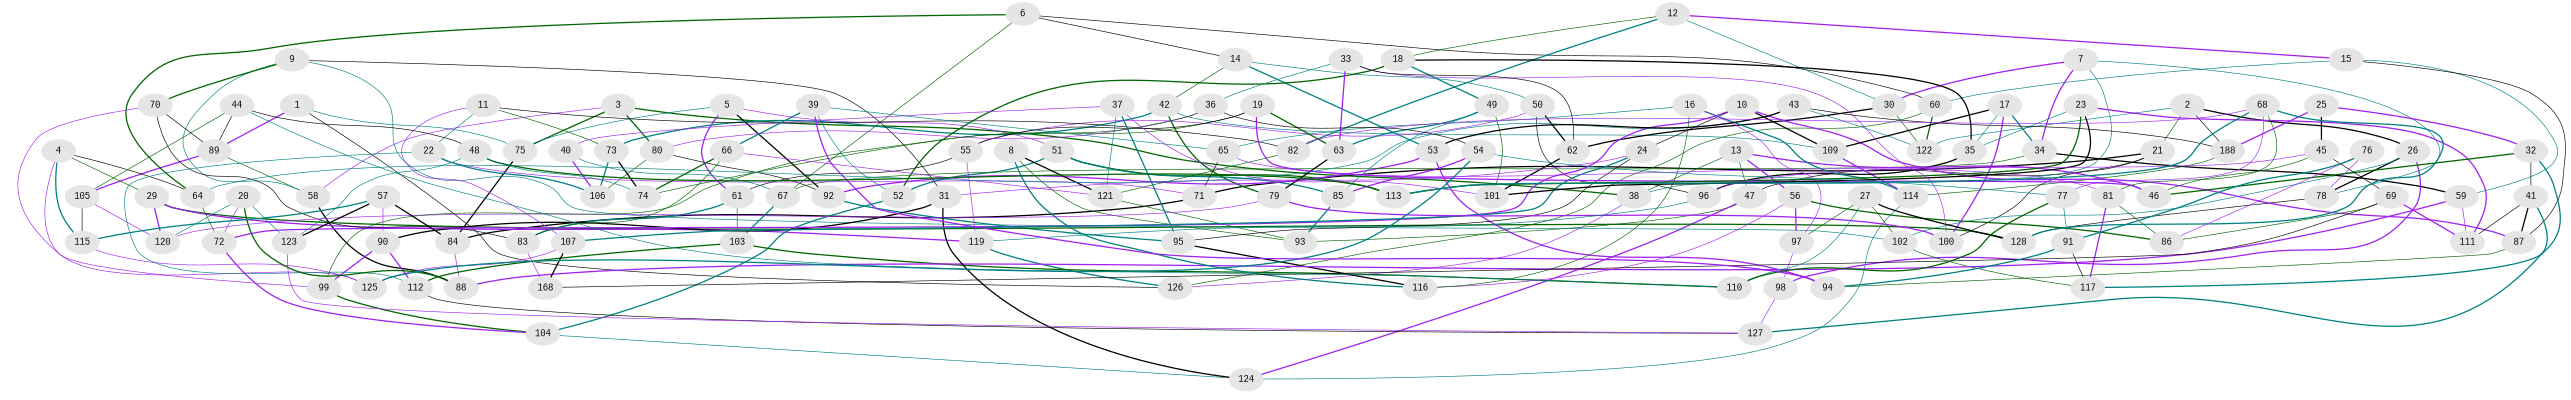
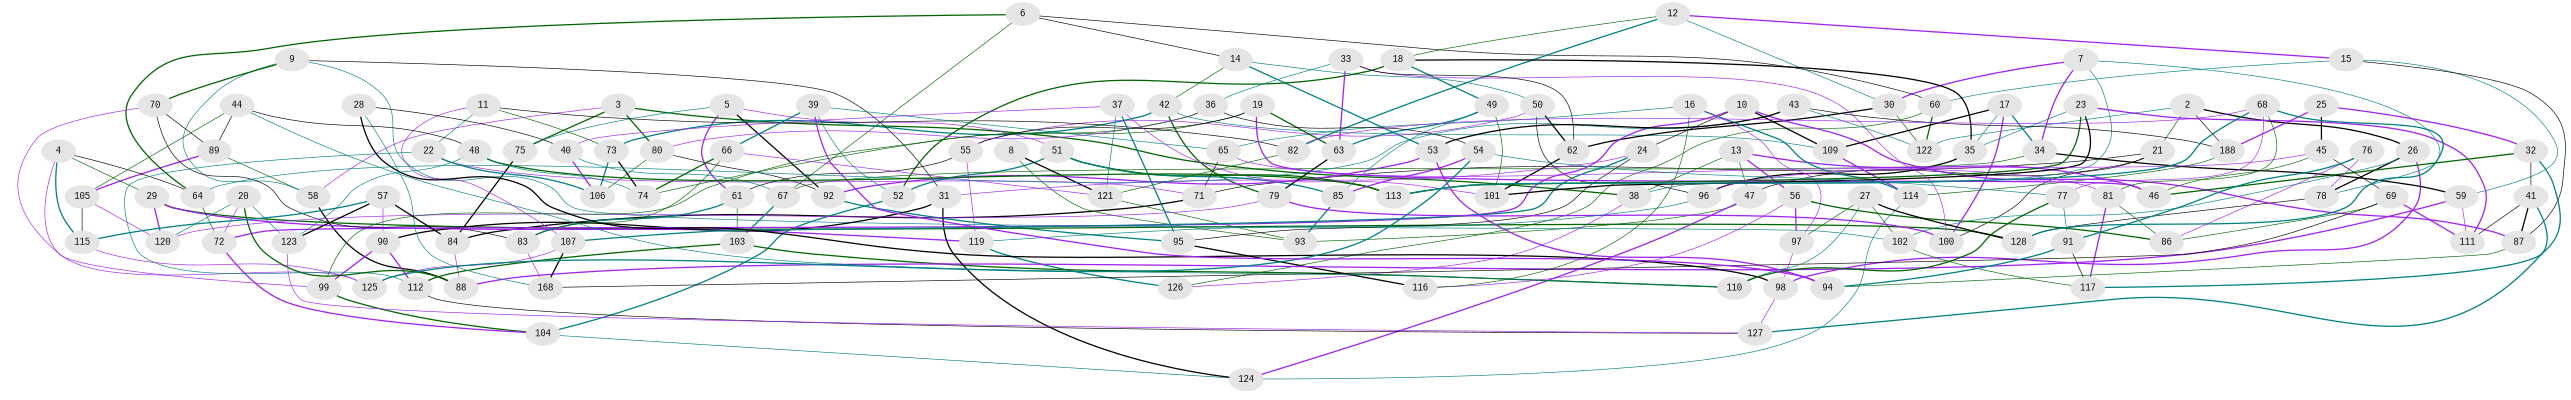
(297, 105) -> none
none -> (359, 105)
(1678, 168) -> (1678, 168)
(1181, 260) -> none
